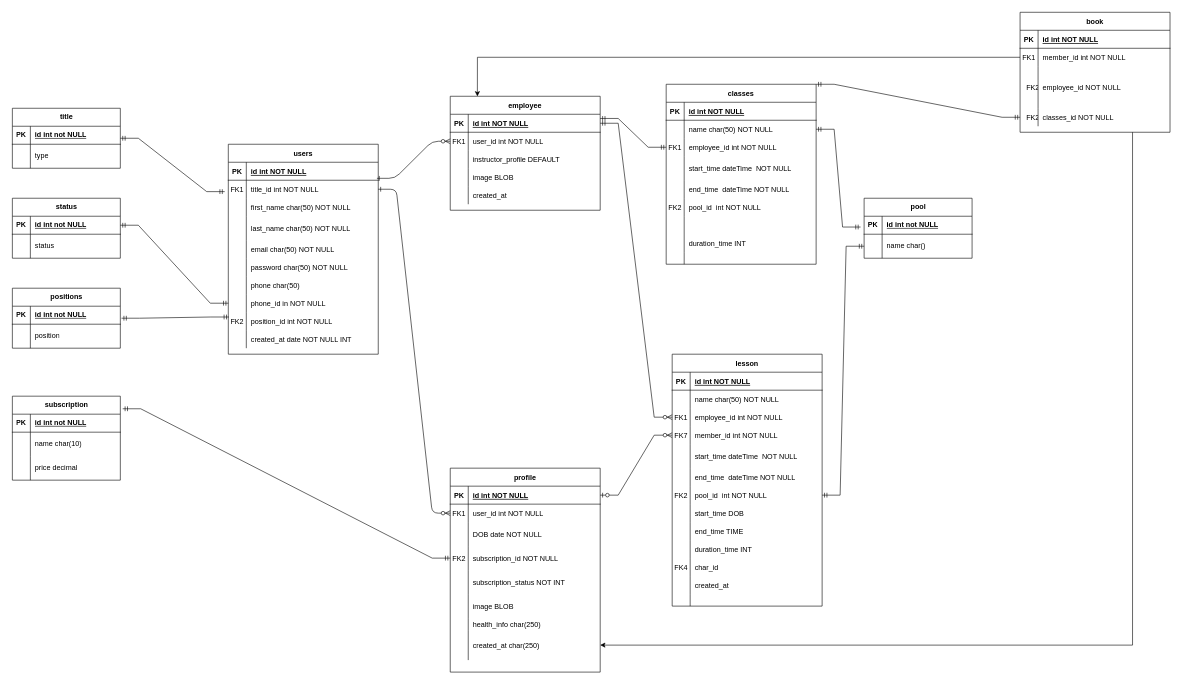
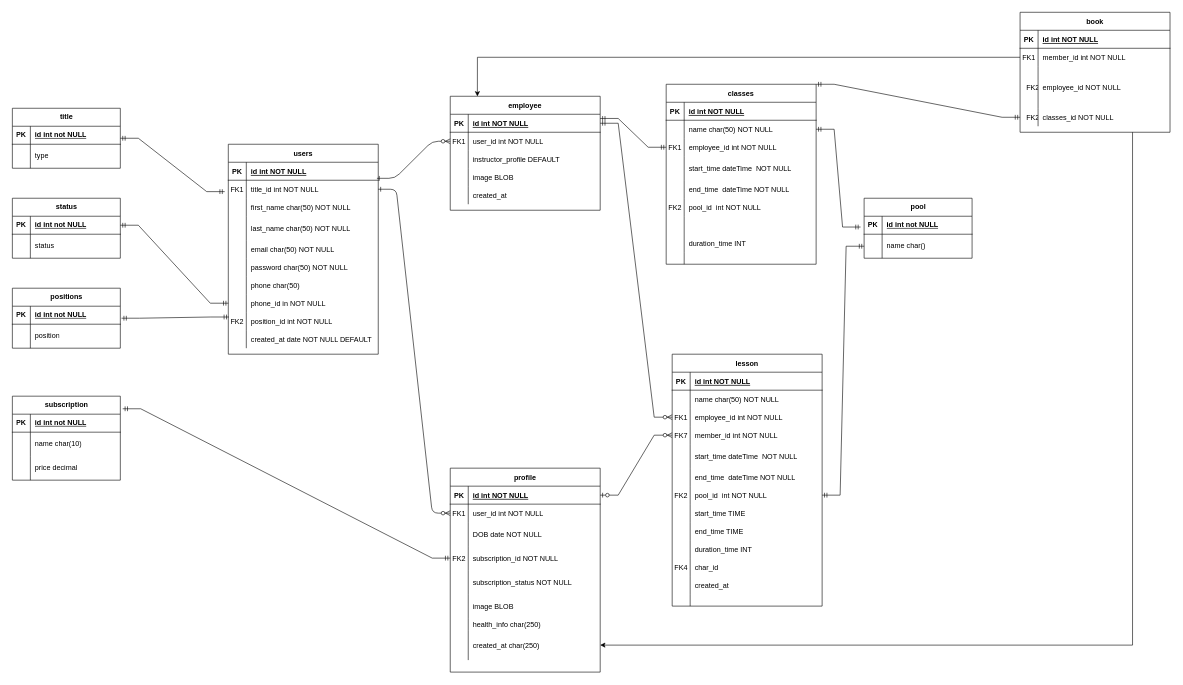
(304, 340) -> (312, 340)
(721, 514) -> (723, 514)
(523, 583) -> (526, 583)
